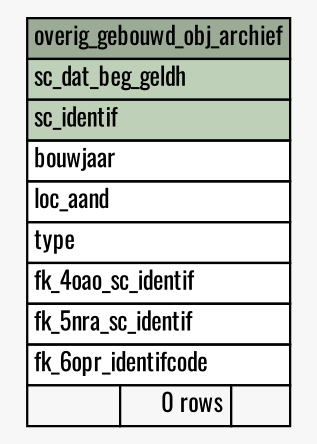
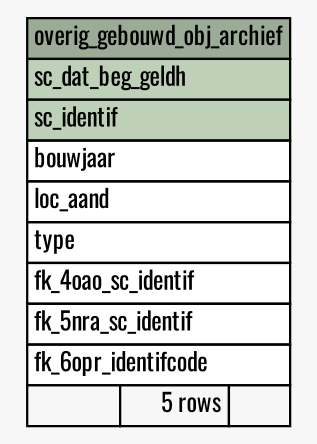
(193, 405) -> (192, 405)
